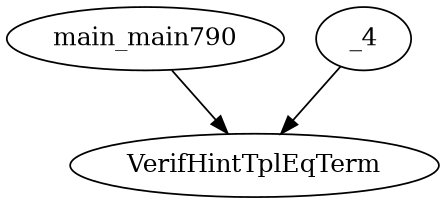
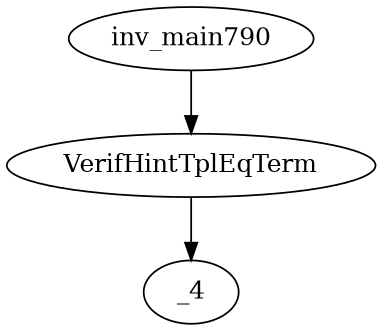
(145, 39) -> (191, 39)
(317, 94) -> (191, 220)
